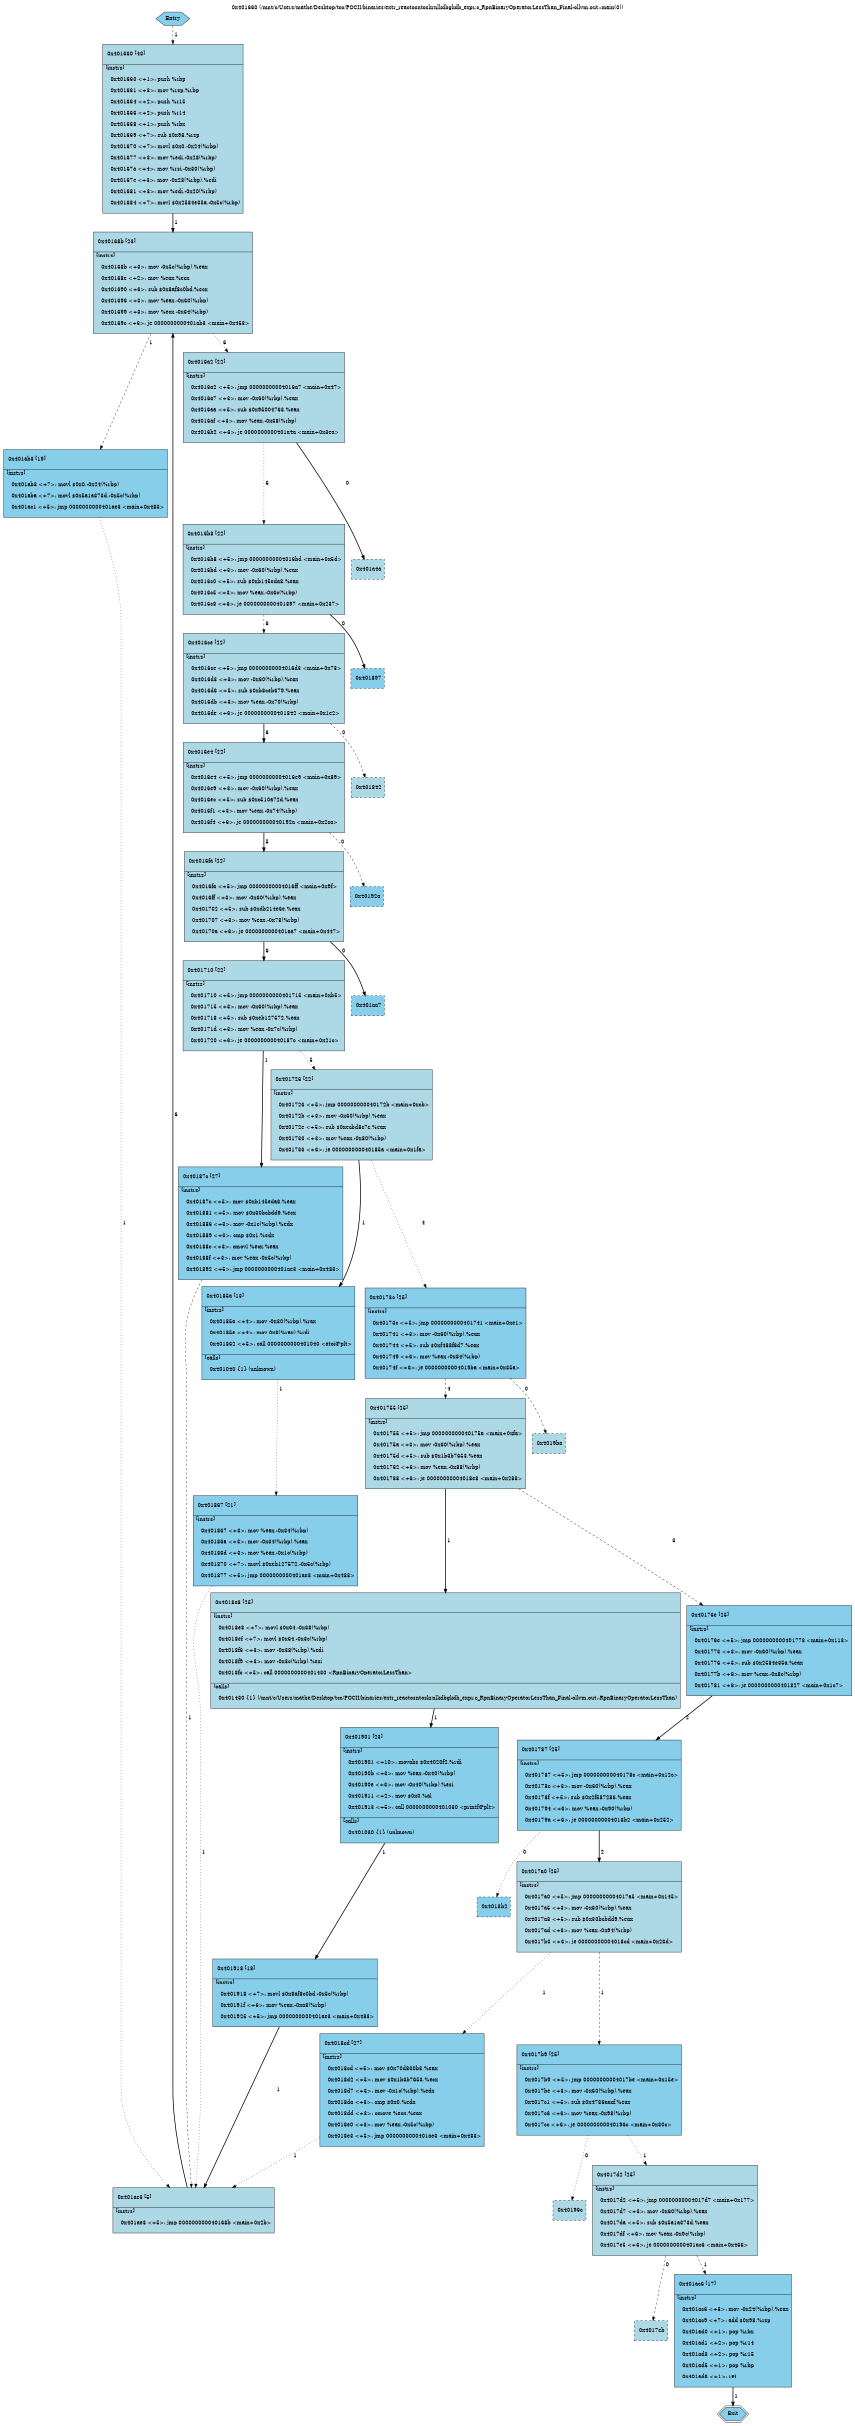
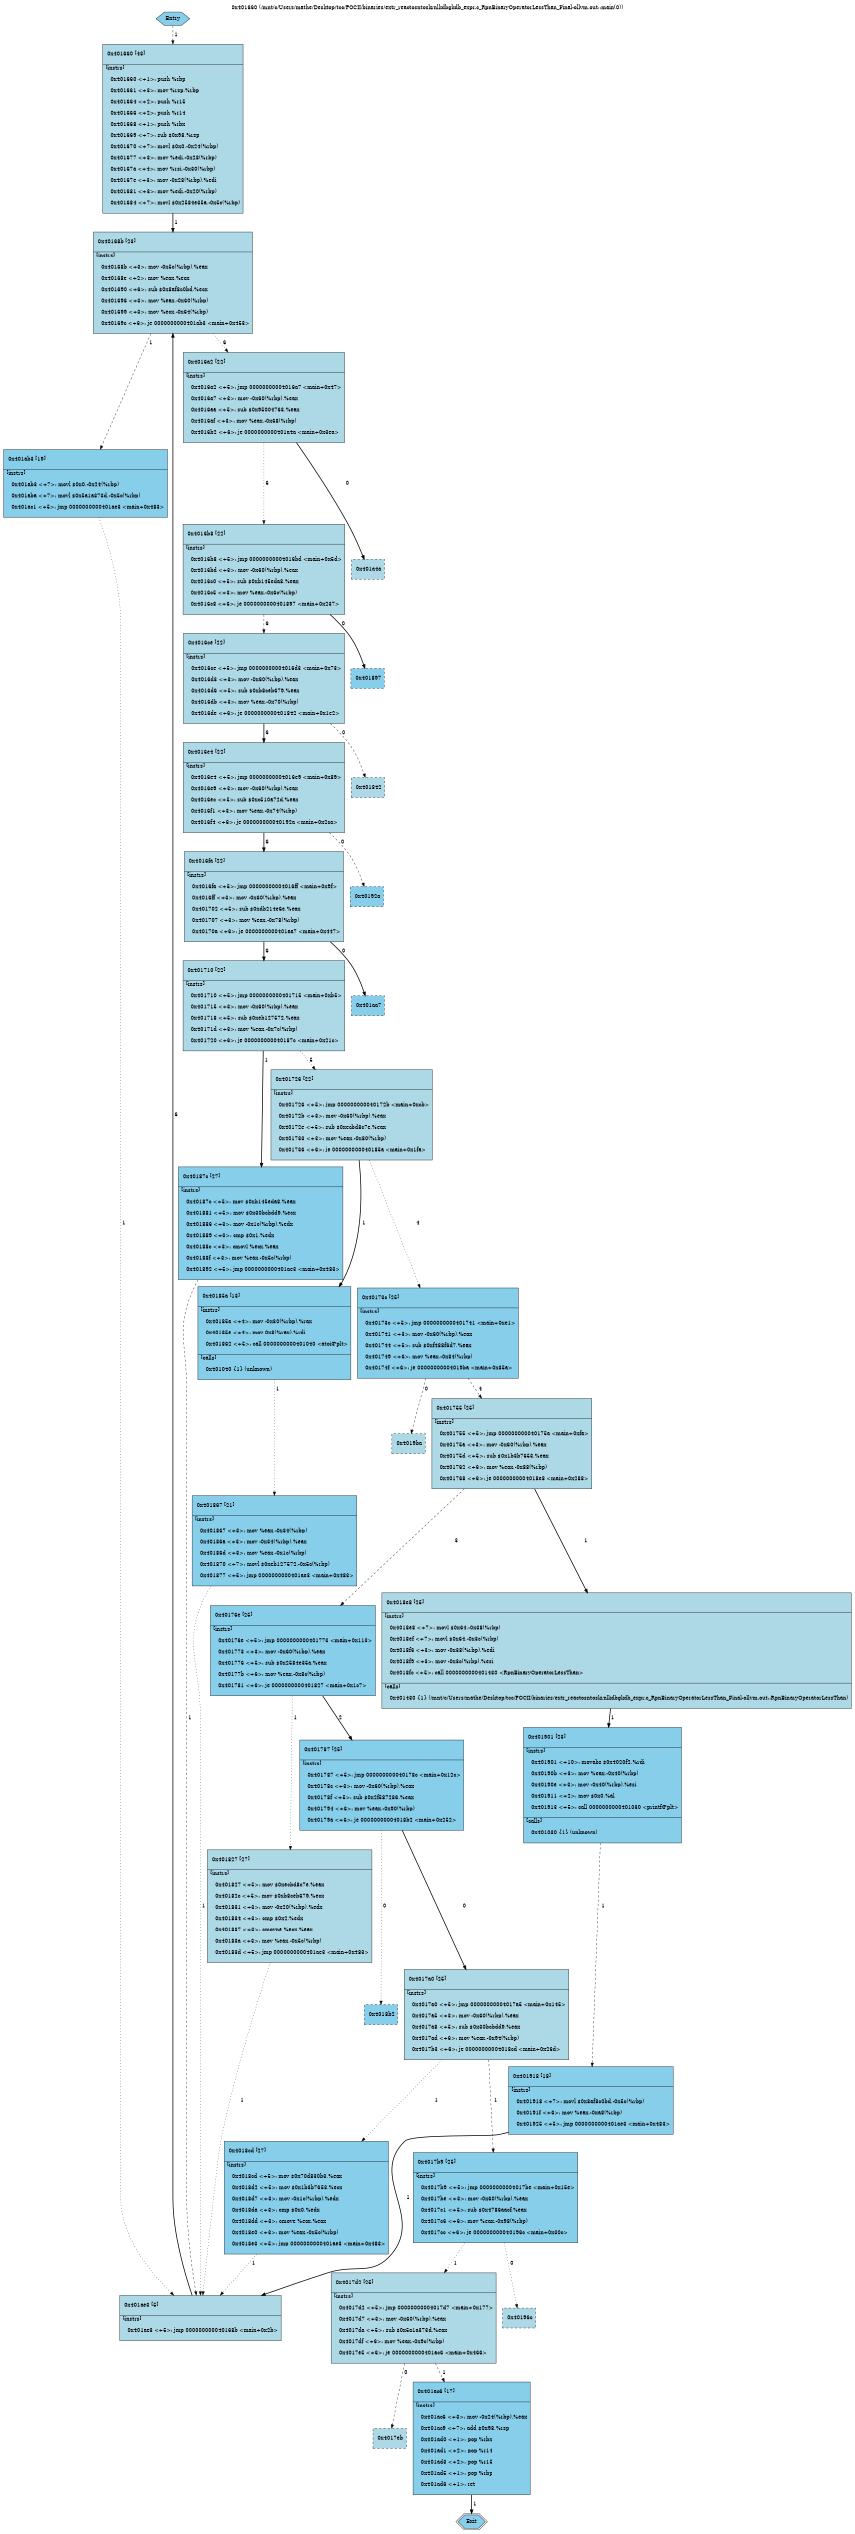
(266, 842) -> (266, 842)
(602, 1852) -> (464, 1906)
(351, 1899) -> (596, 1953)
none -> (290, 1906)
